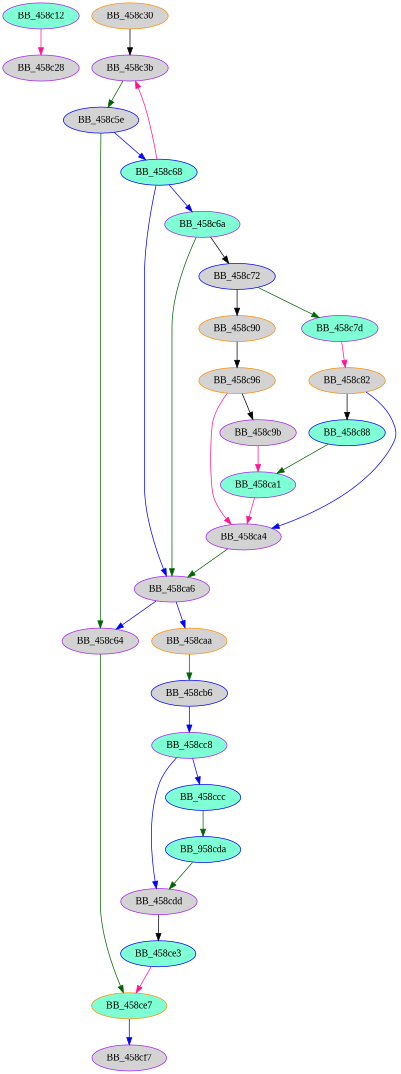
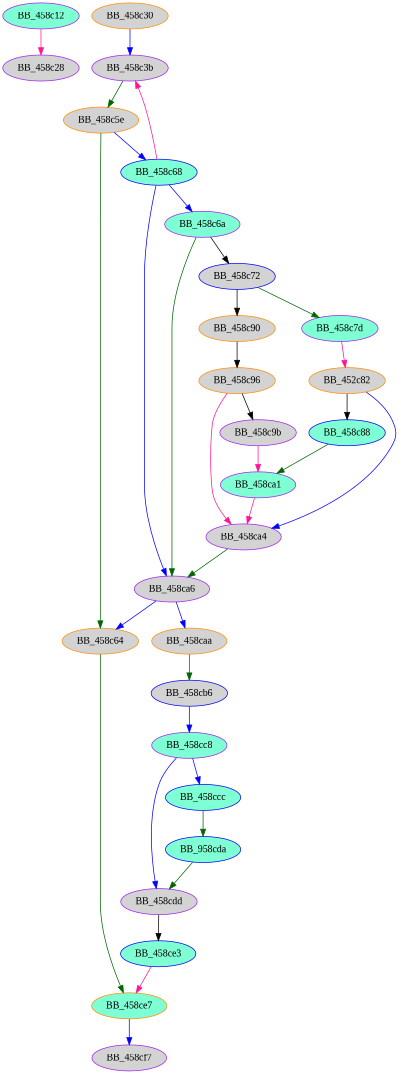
(130, 38) -> (130, 38)
(101, 120) -> (101, 120)
(347, 381) -> (347, 381)
(100, 641) -> (100, 641)
